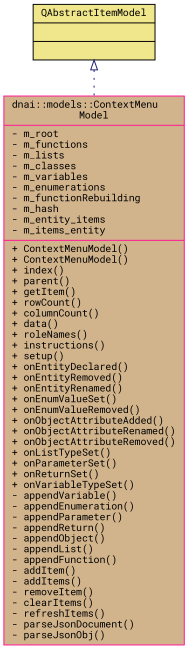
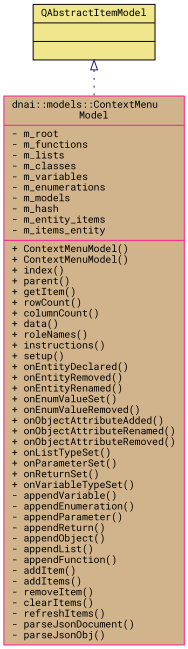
(77, 198) -> (41, 198)
